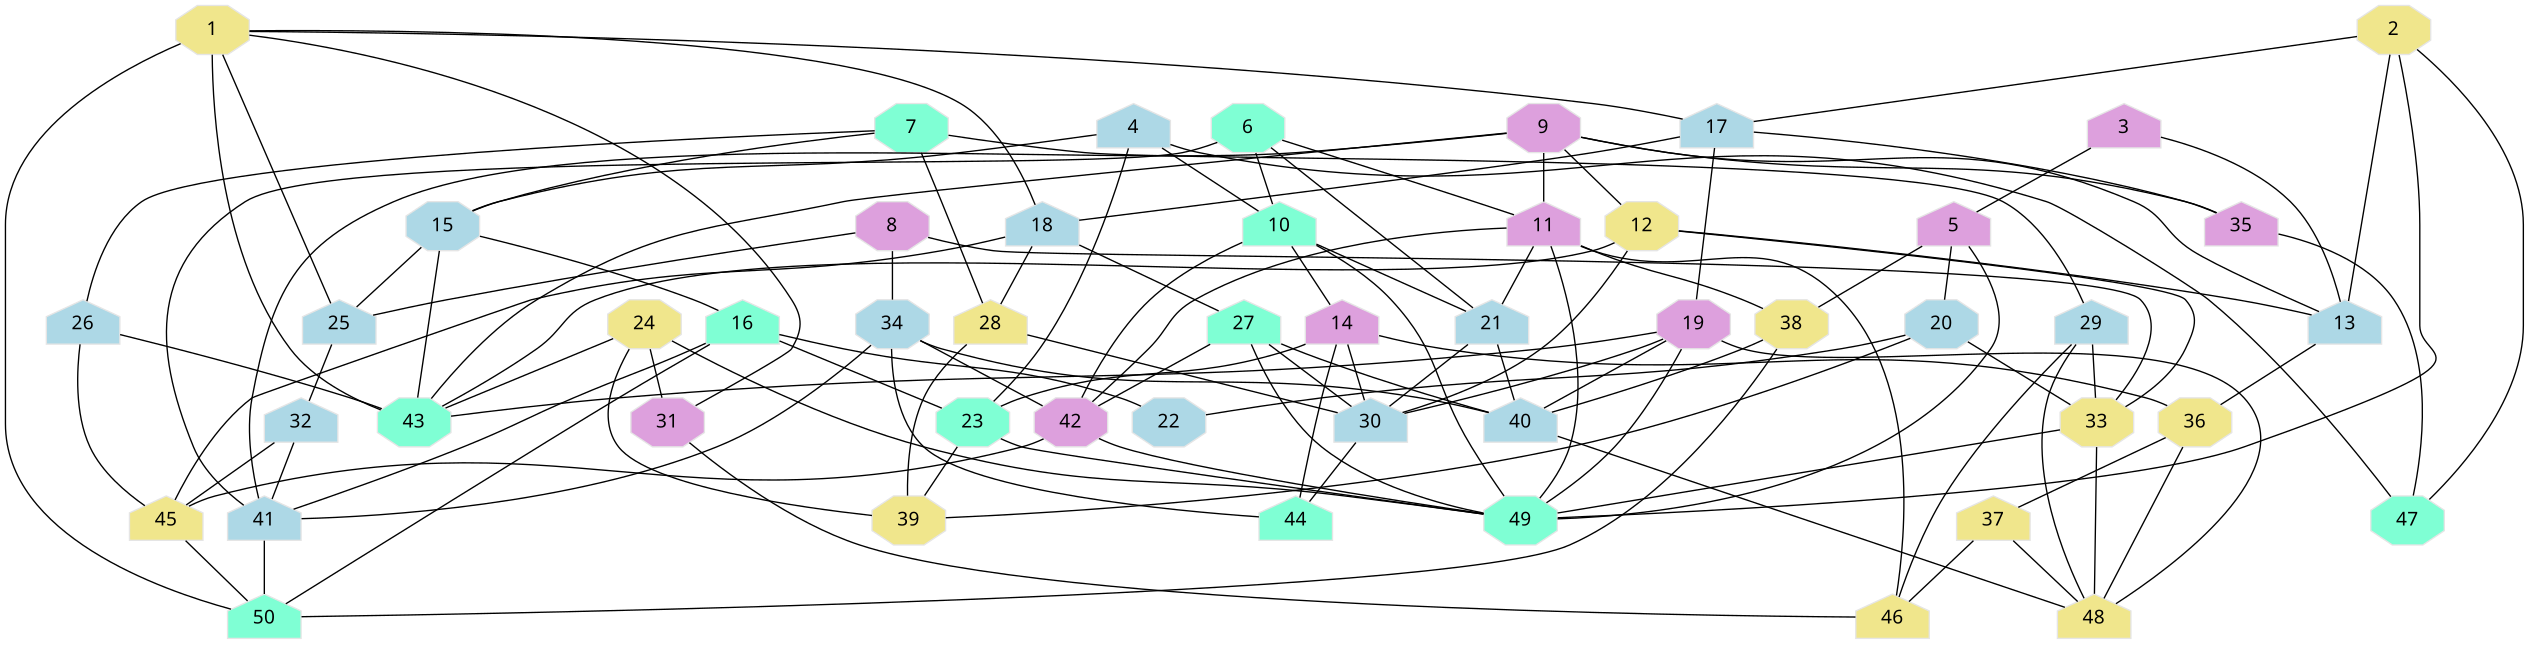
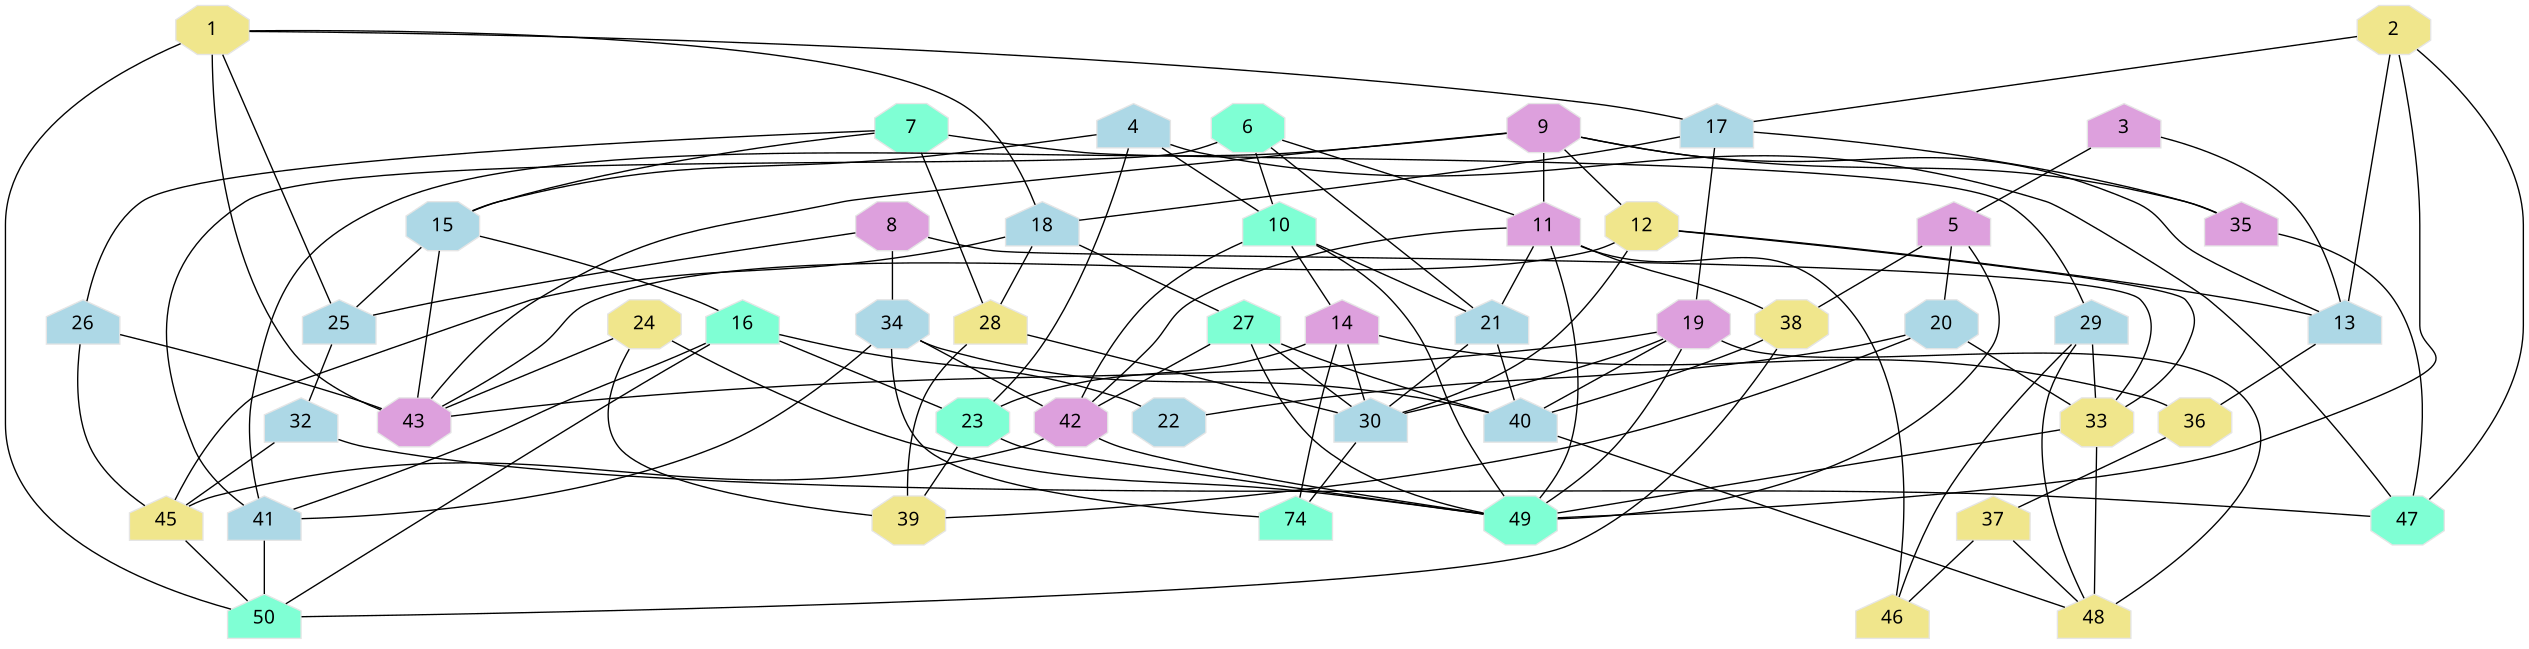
(414, 422) -> (414, 422)
(668, 422) -> none
(283, 471) -> (1455, 491)
(1296, 520) -> (1296, 520)
(2143, 523) -> none
